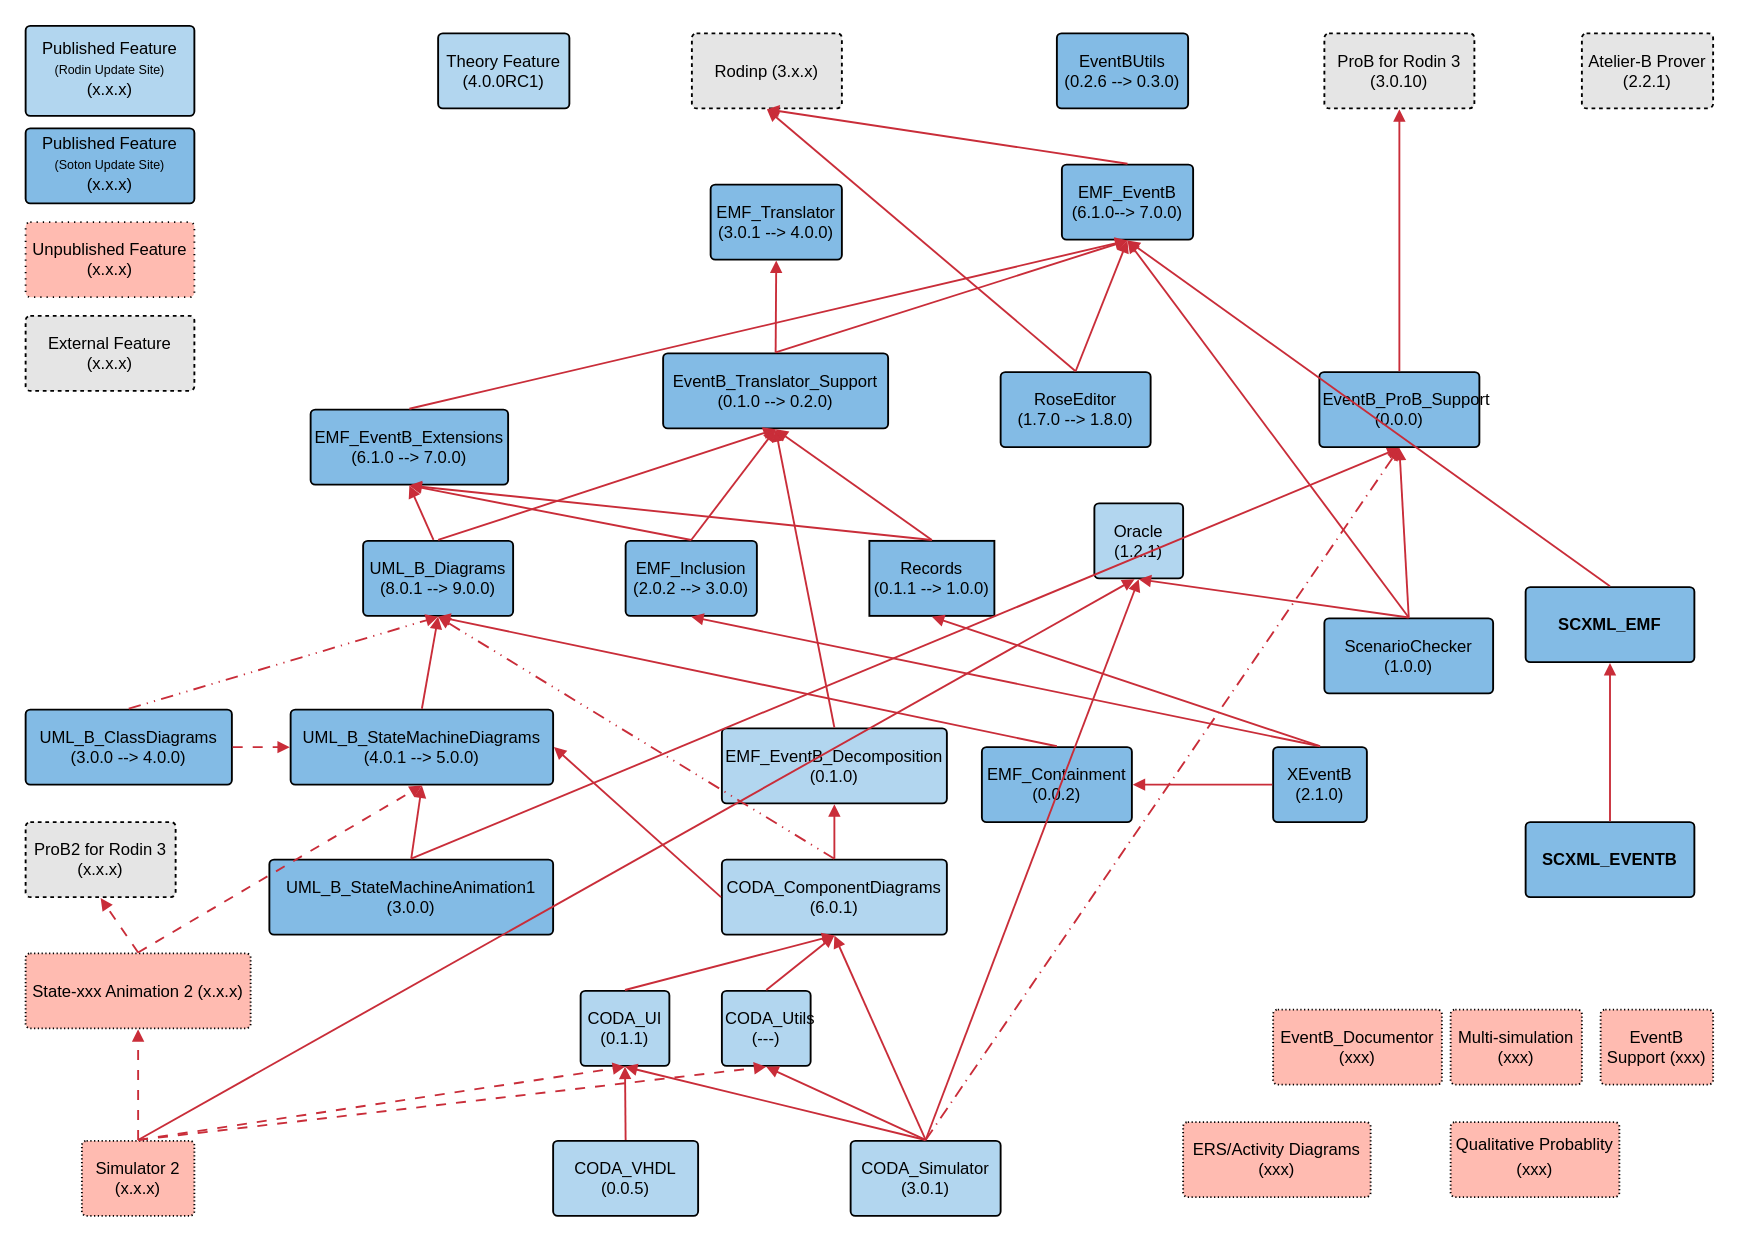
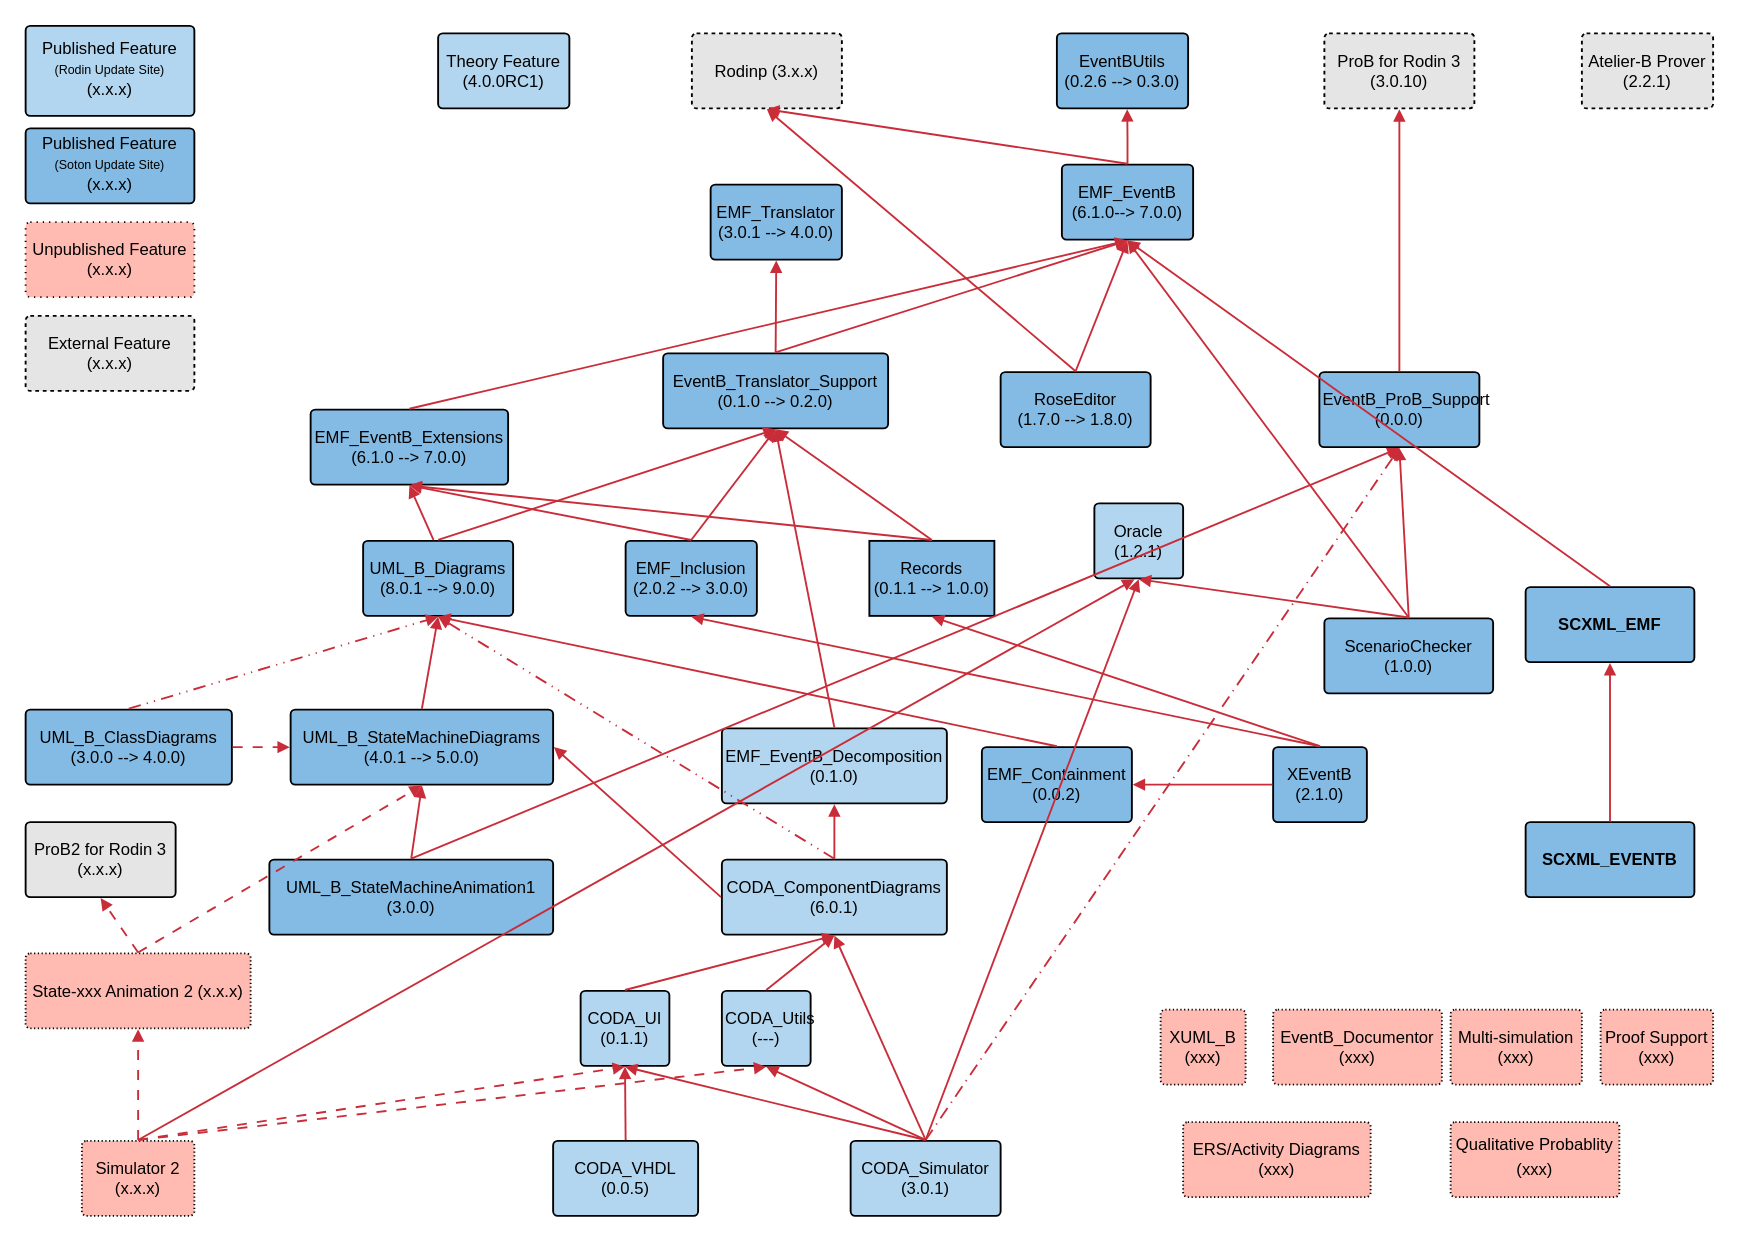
none -> (1128, 137)
(101, 859) -> (101, 859)
none -> (1203, 1047)
(1657, 1047) -> (1657, 1047)
